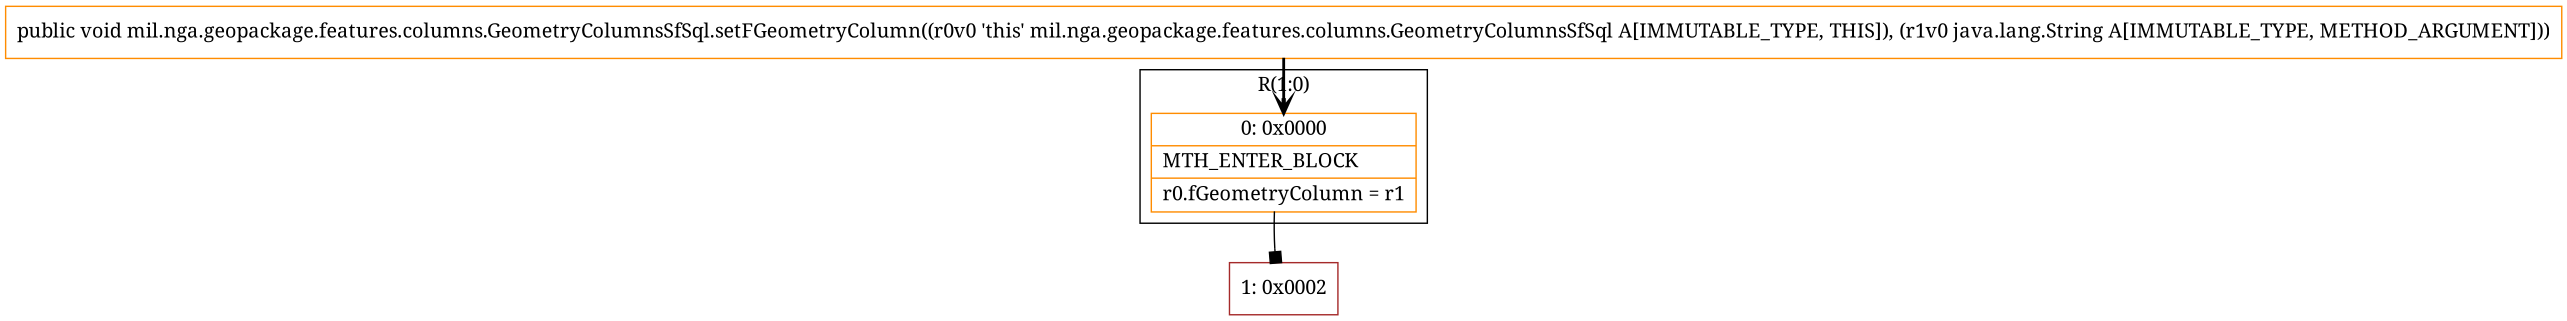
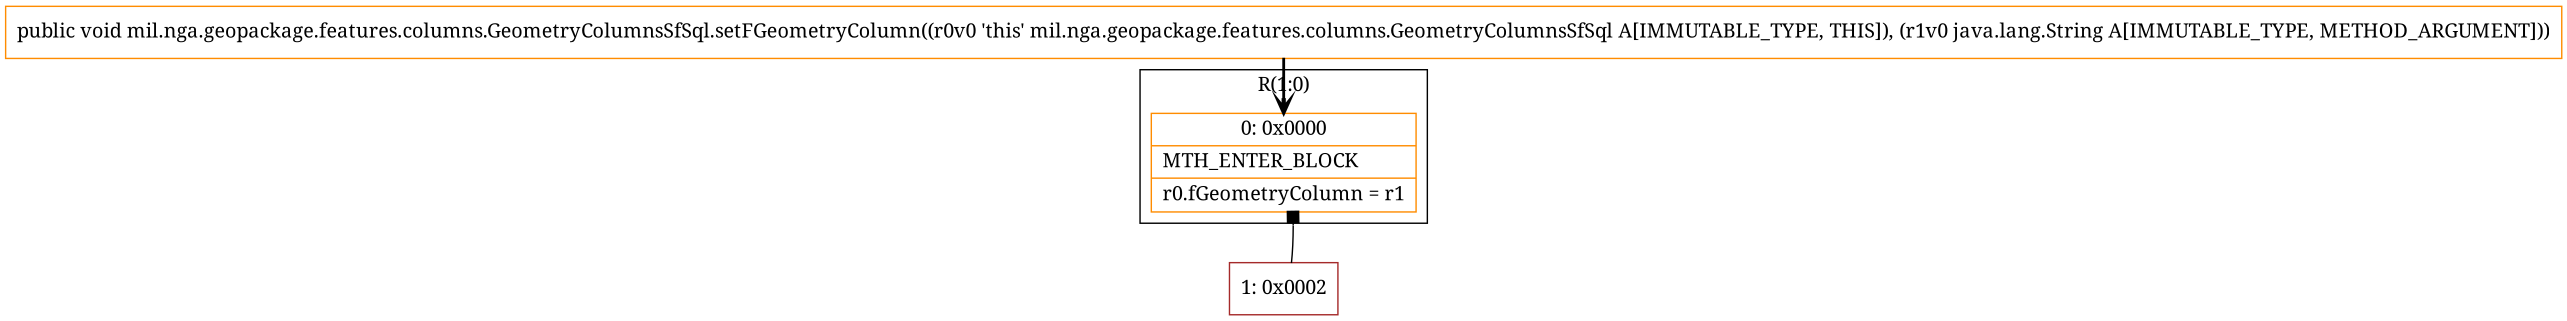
(1274, 232) -> (1293, 244)
